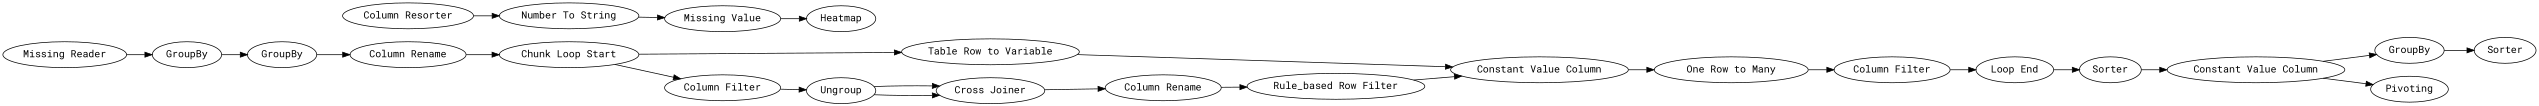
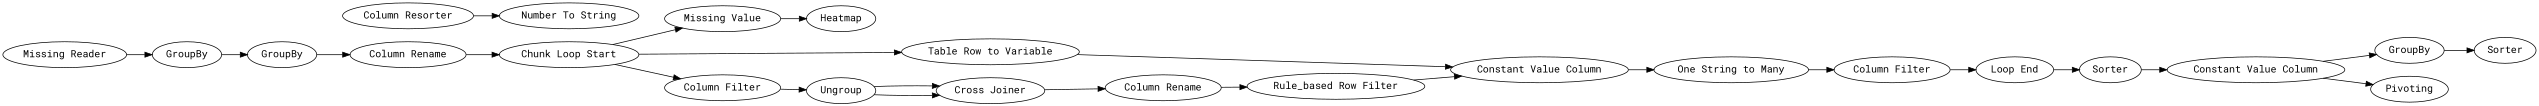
(648, 17) -> (644, 37)
(1731, 70) -> (1731, 70)
